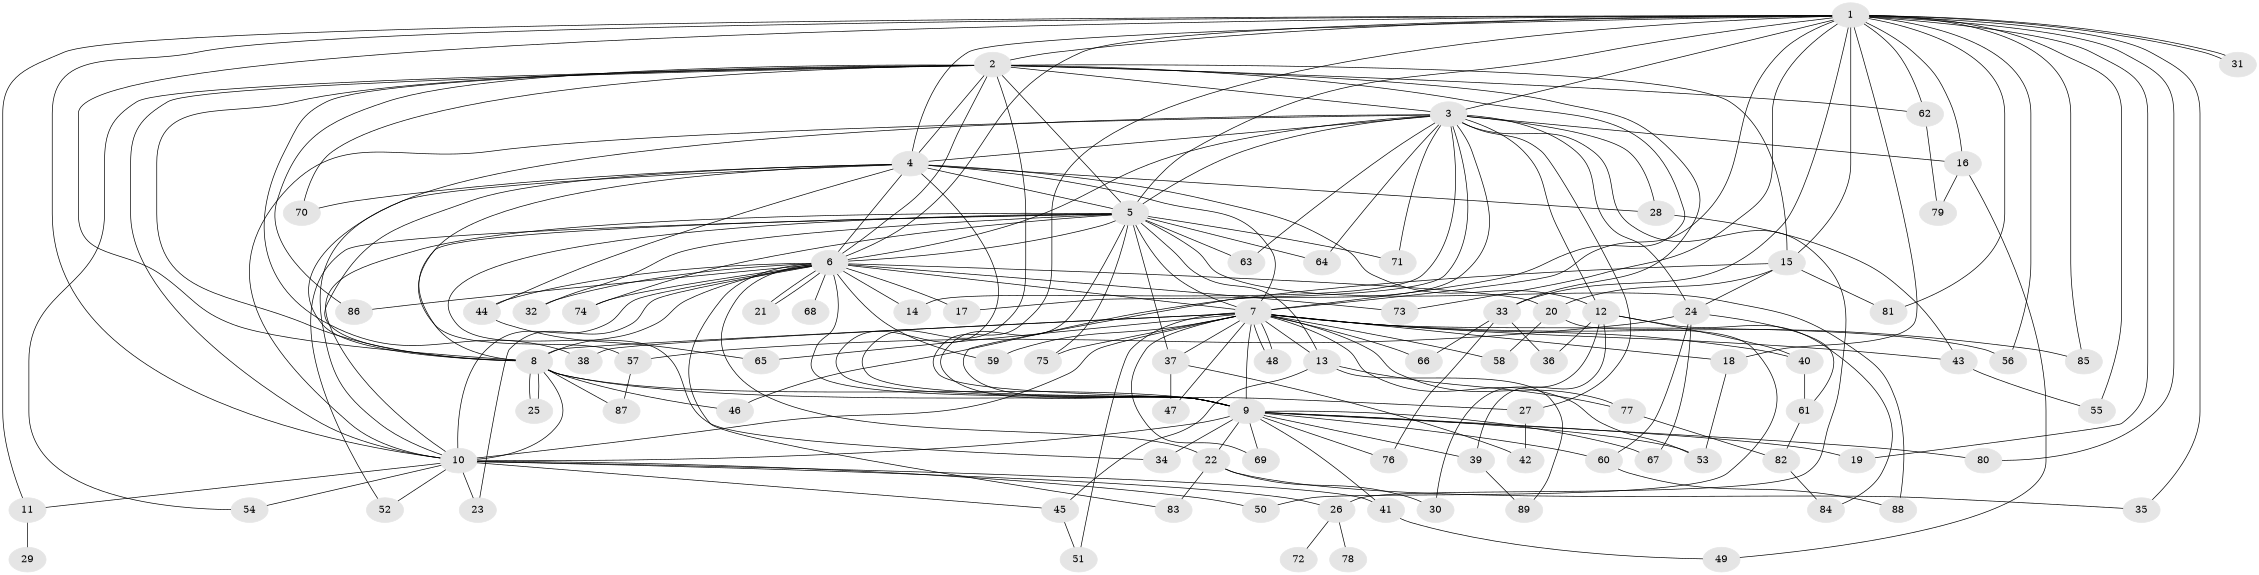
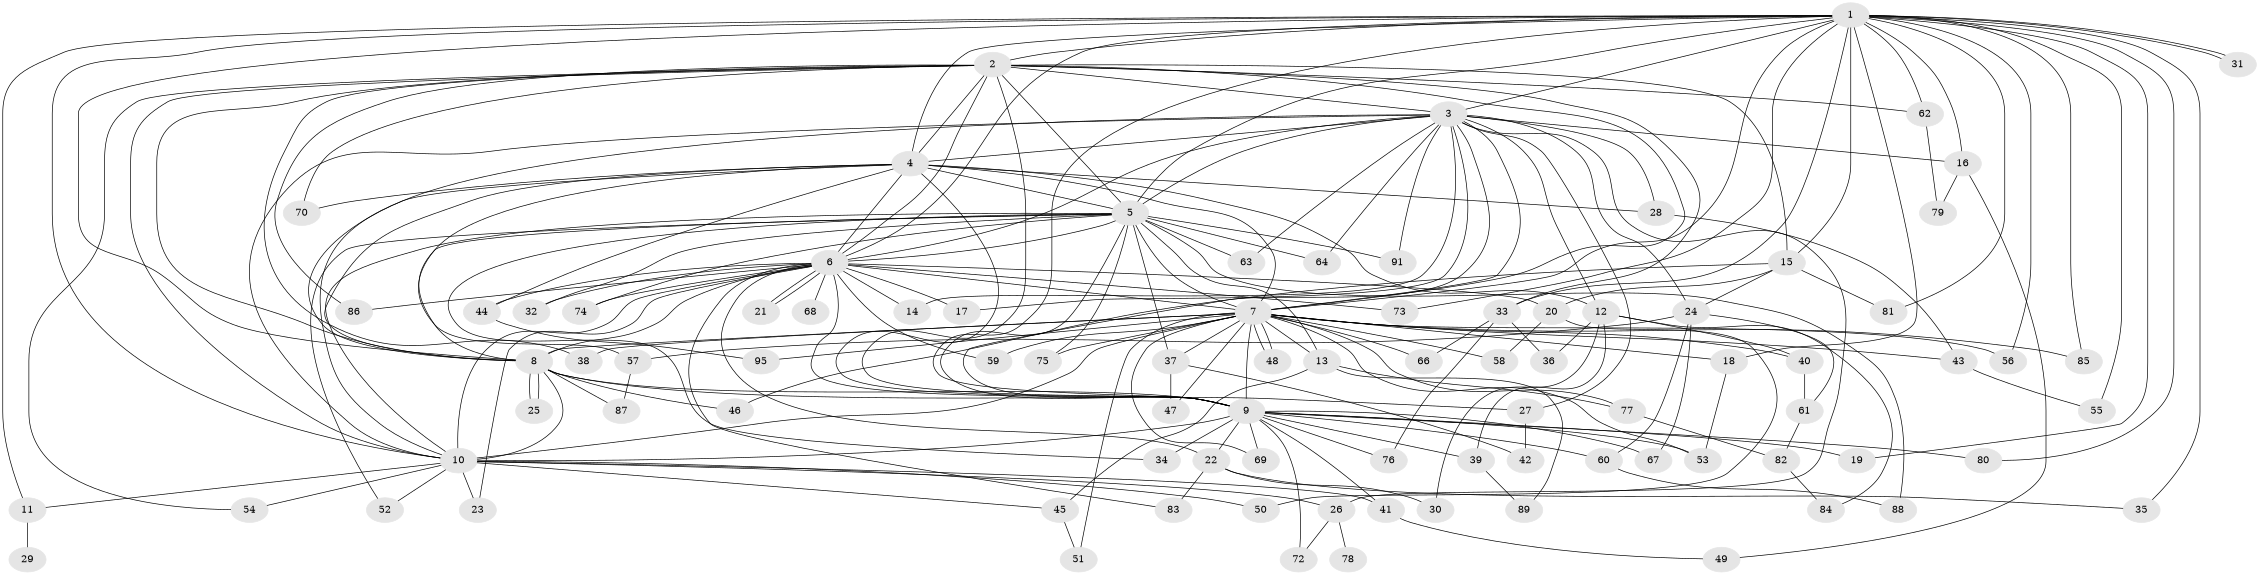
(1398, 263) -> (1398, 263)
none -> (1501, 270)
(761, 362) -> (761, 362)
none -> (1296, 478)
